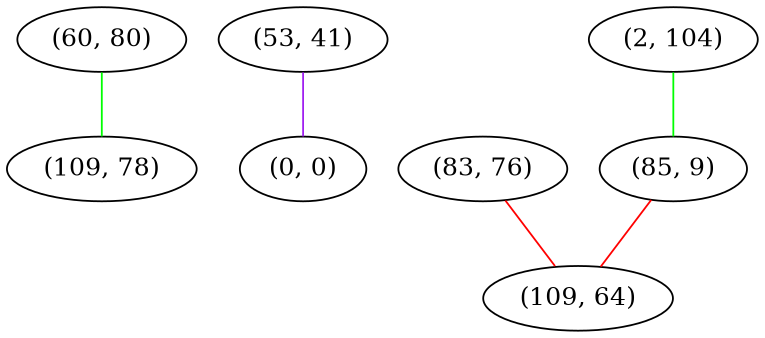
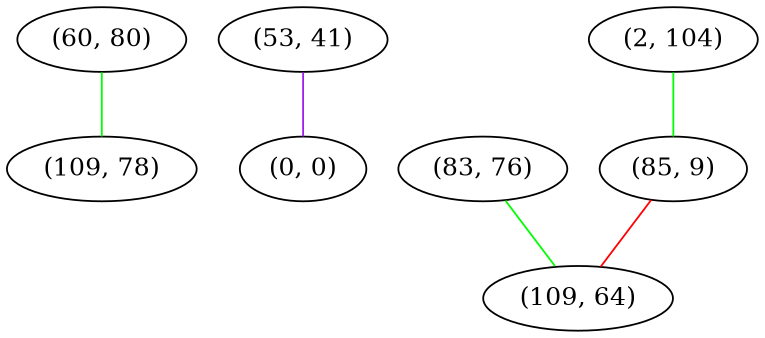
(530, 233) -> (530, 233)
